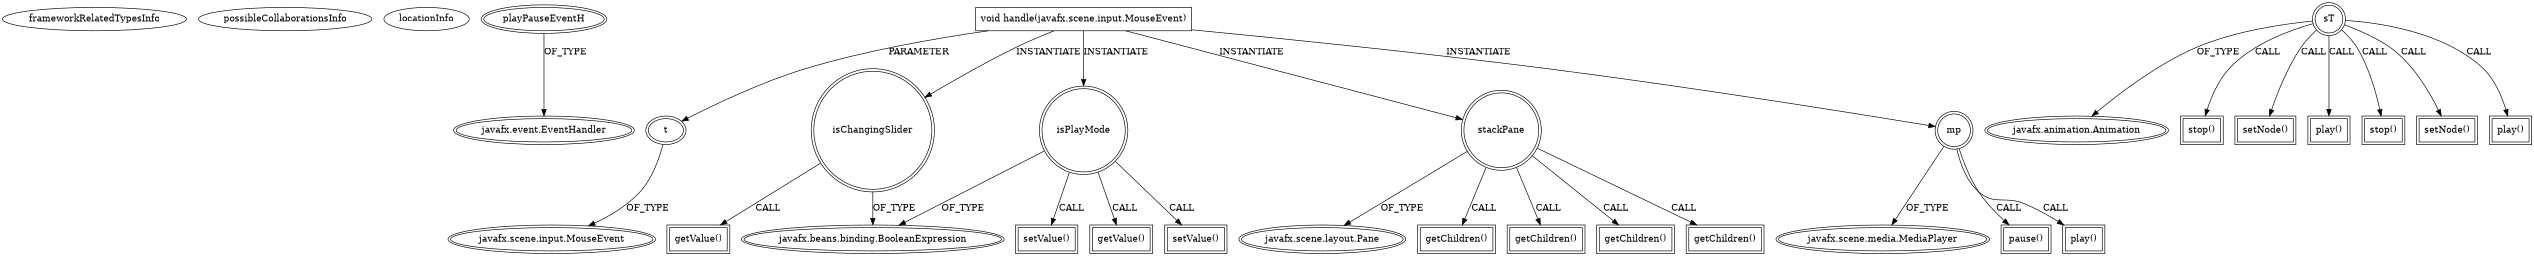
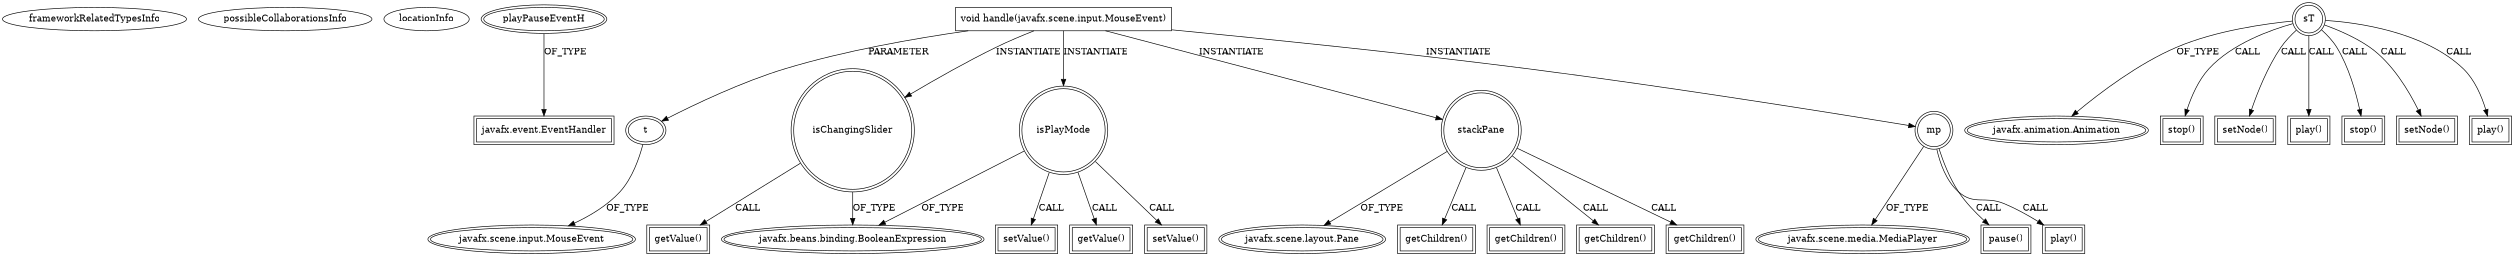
(544, 130) -> (544, 130)
